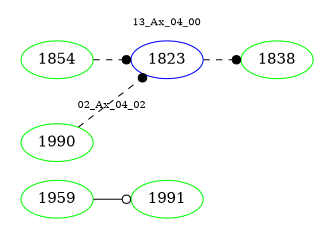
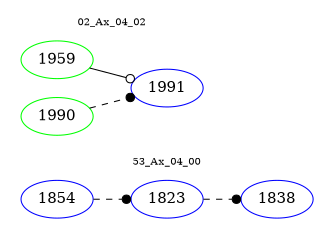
(167, 23) -> (167, 162)
(57, 60) -> (57, 199)
(277, 60) -> (277, 199)
(109, 104) -> (108, 103)
(167, 199) -> (167, 88)
